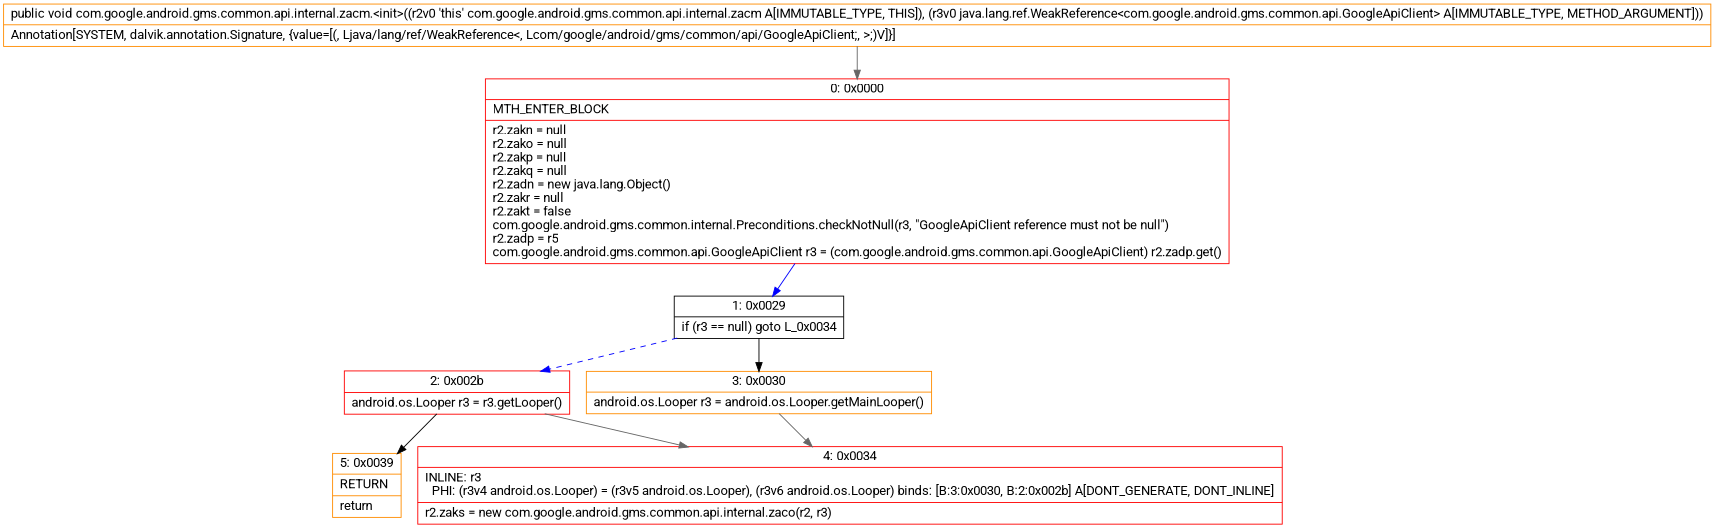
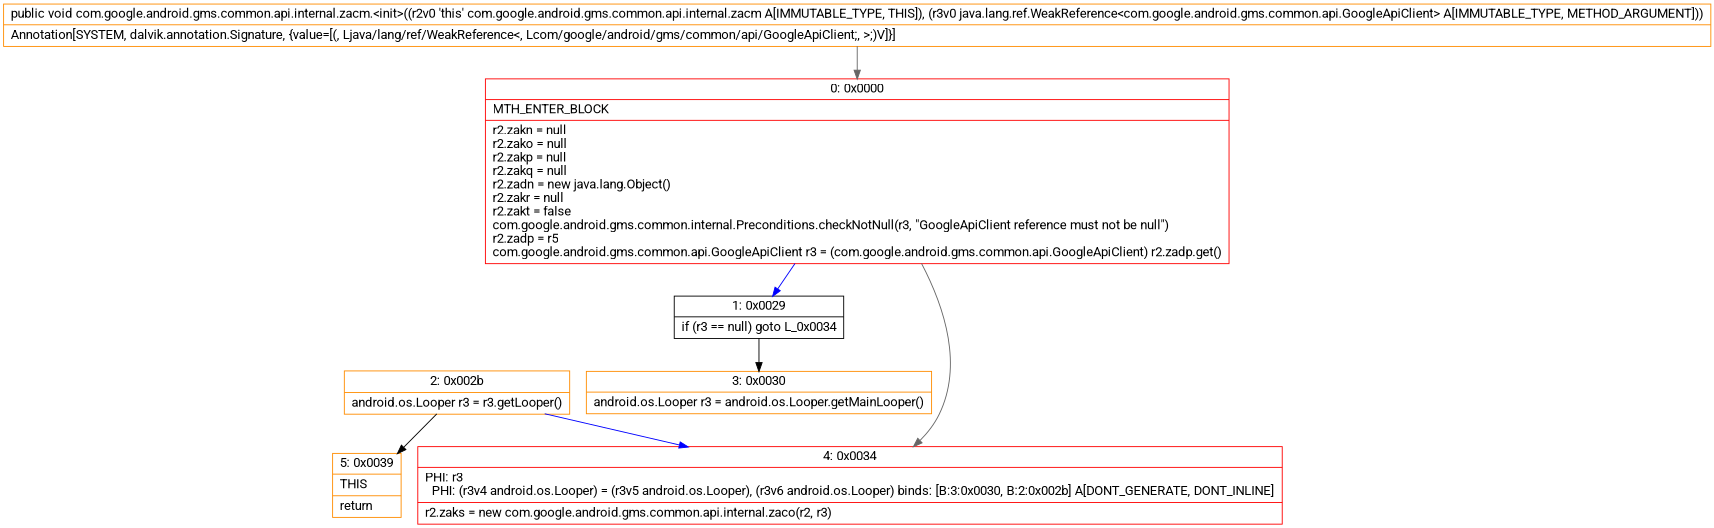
(613, 354) -> none
(457, 393) -> (457, 393)
(793, 427) -> (950, 353)
(612, 429) -> (612, 429)
(455, 478) -> (446, 478)
(364, 484) -> (354, 484)
